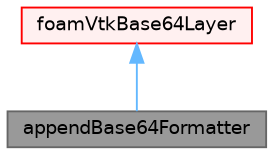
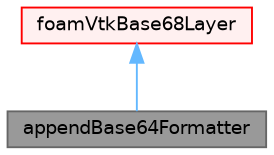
(137, 25) -> (137, 25)
